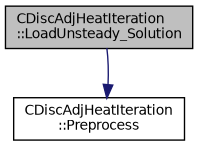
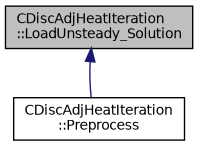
(108, 66) -> (90, 80)
